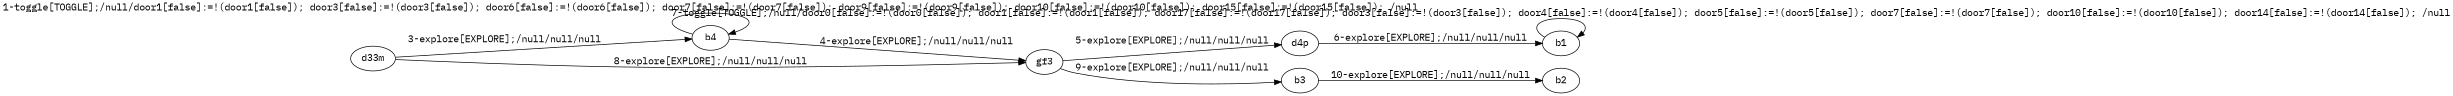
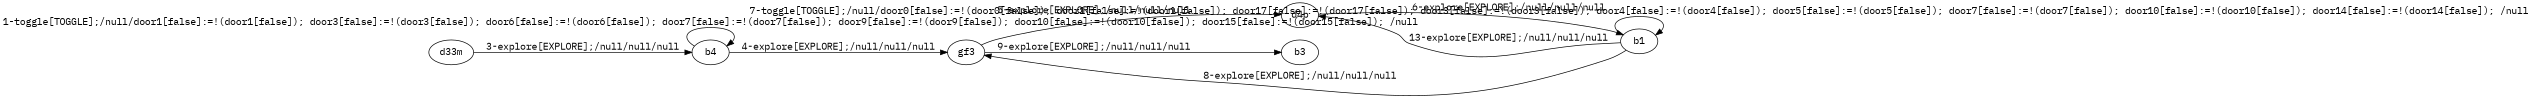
none -> (1470, 56)
(707, 68) -> (1311, 90)
(1561, 81) -> none
